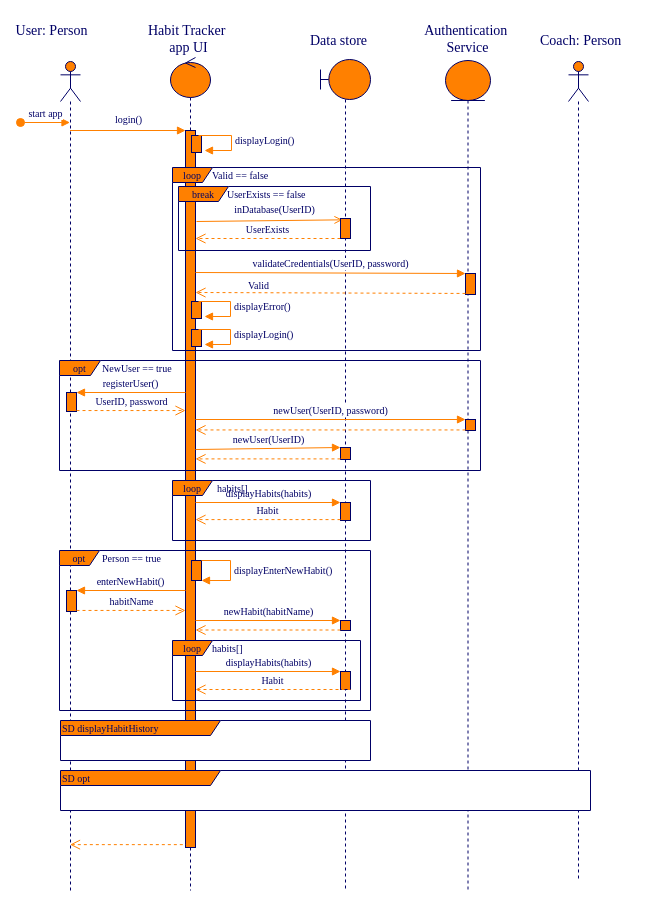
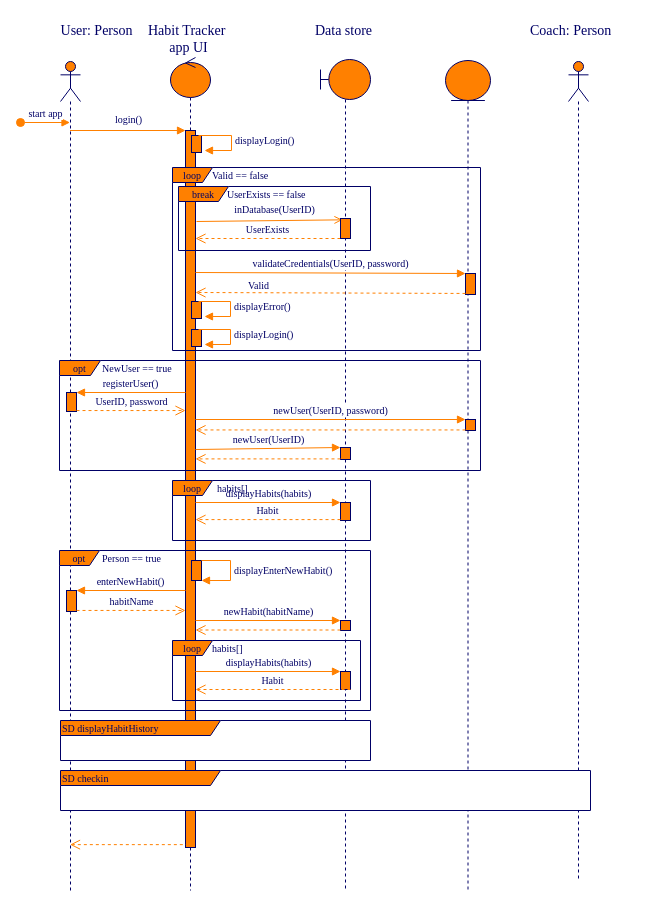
(52, 31) -> (97, 31)
(339, 41) -> (344, 31)
(468, 41) -> none
(589, 41) -> (579, 31)
(78, 779) -> (88, 779)
